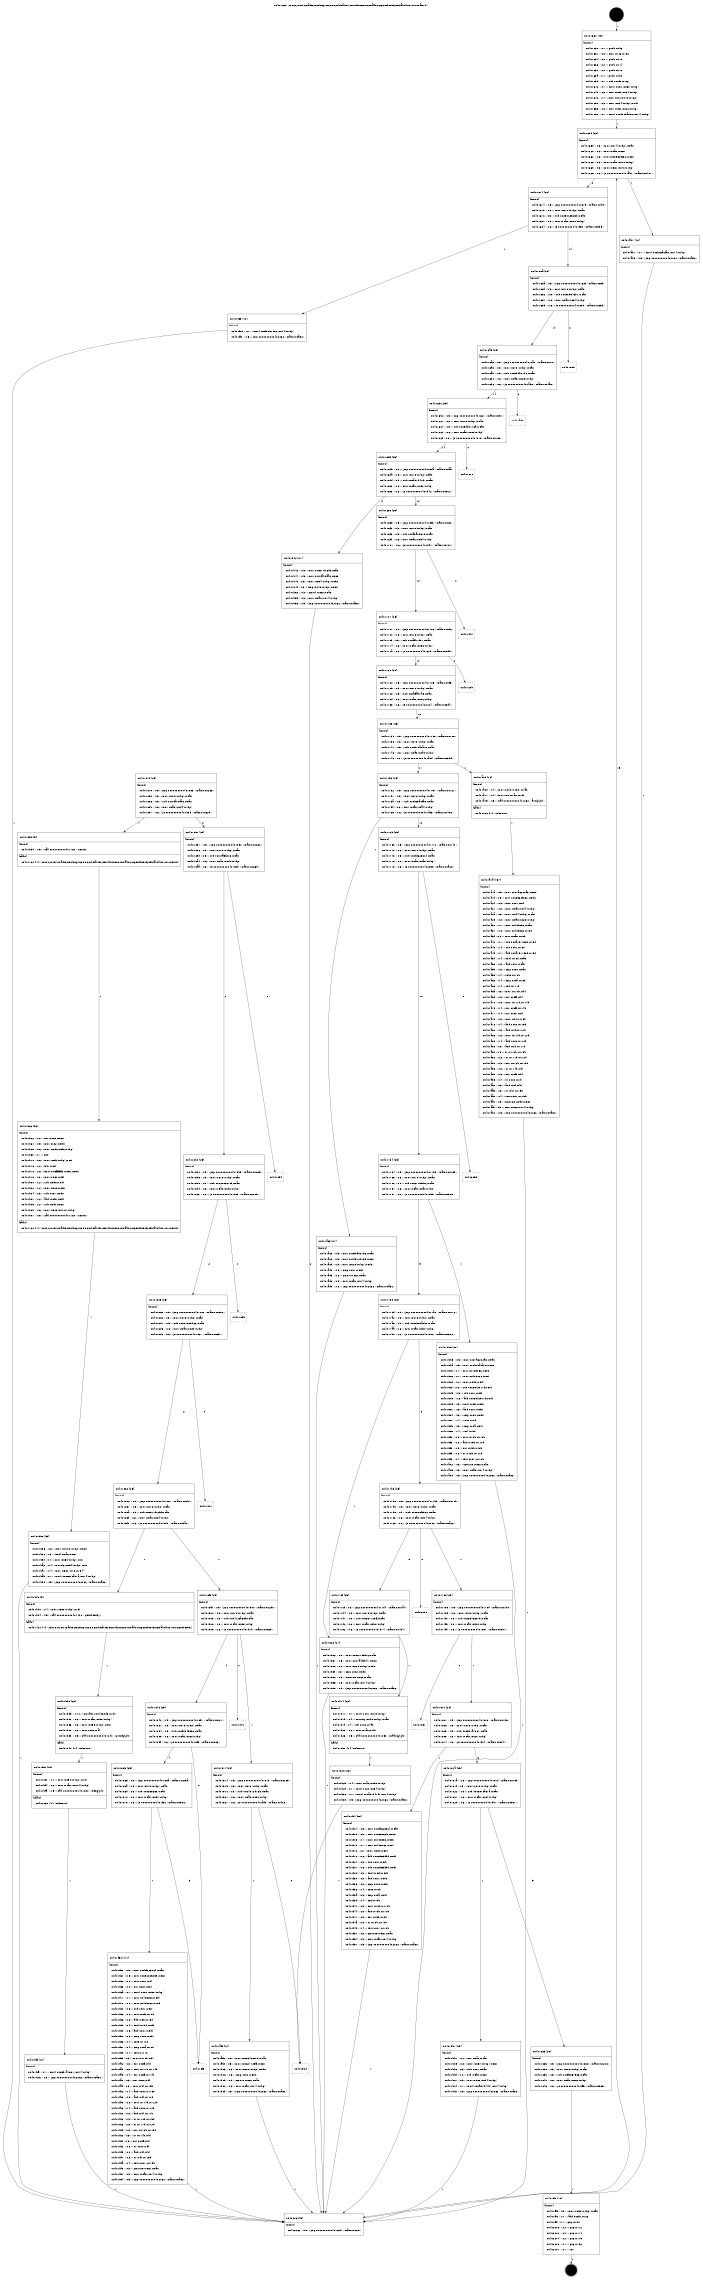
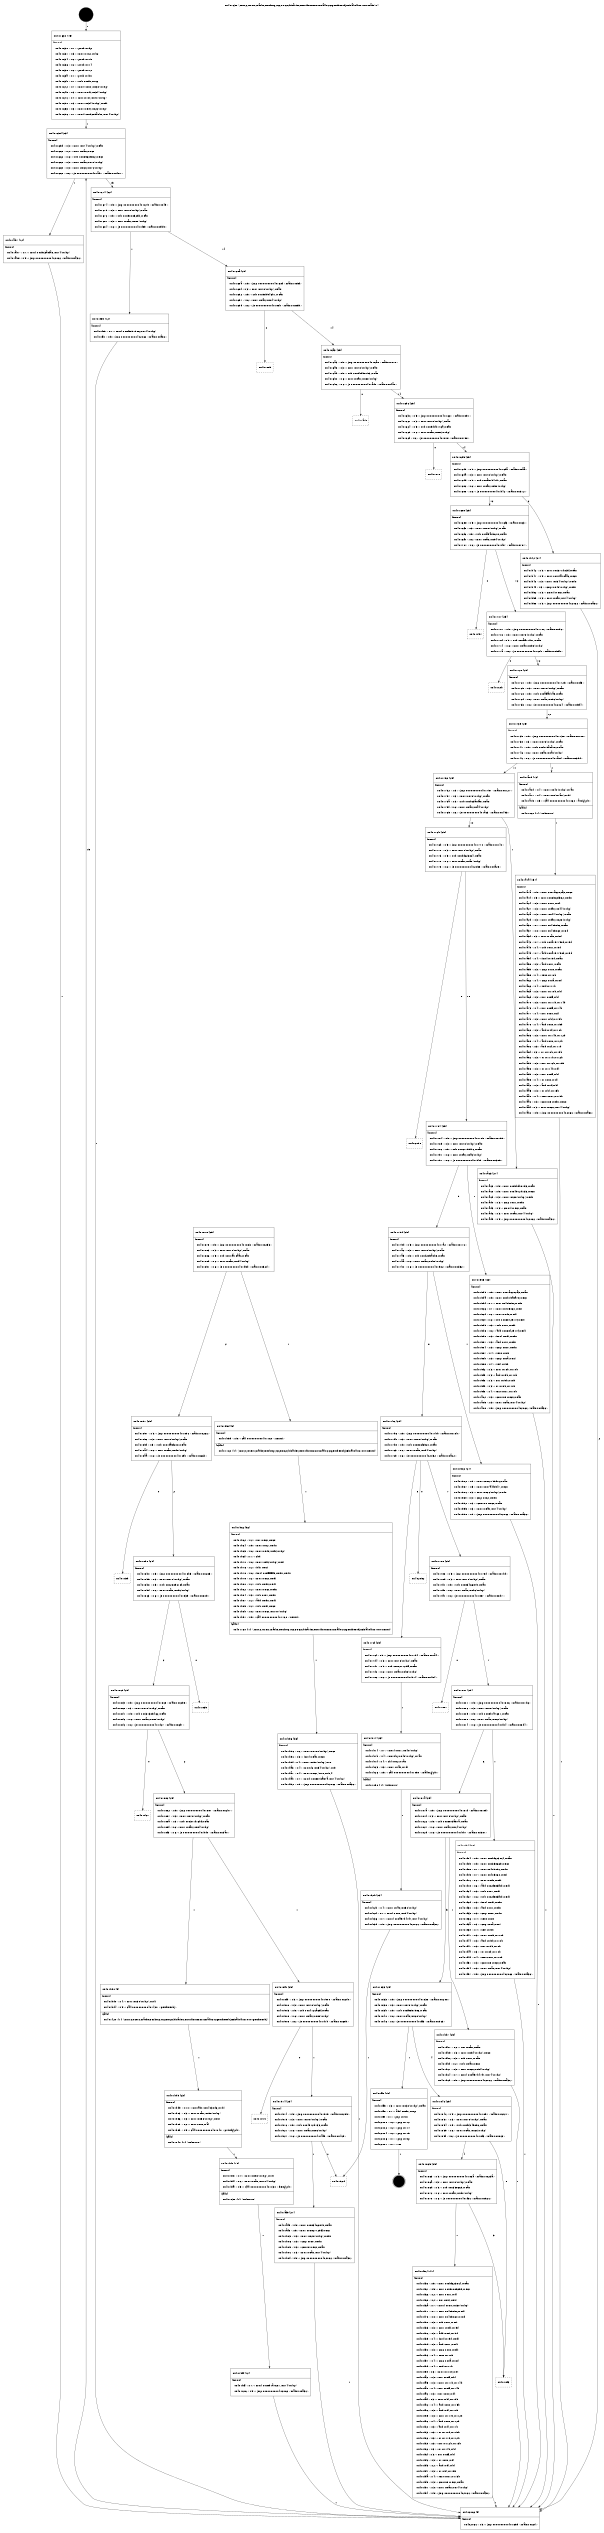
(592, 183) -> (112, 183)
(212, 1668) -> (420, 2063)
